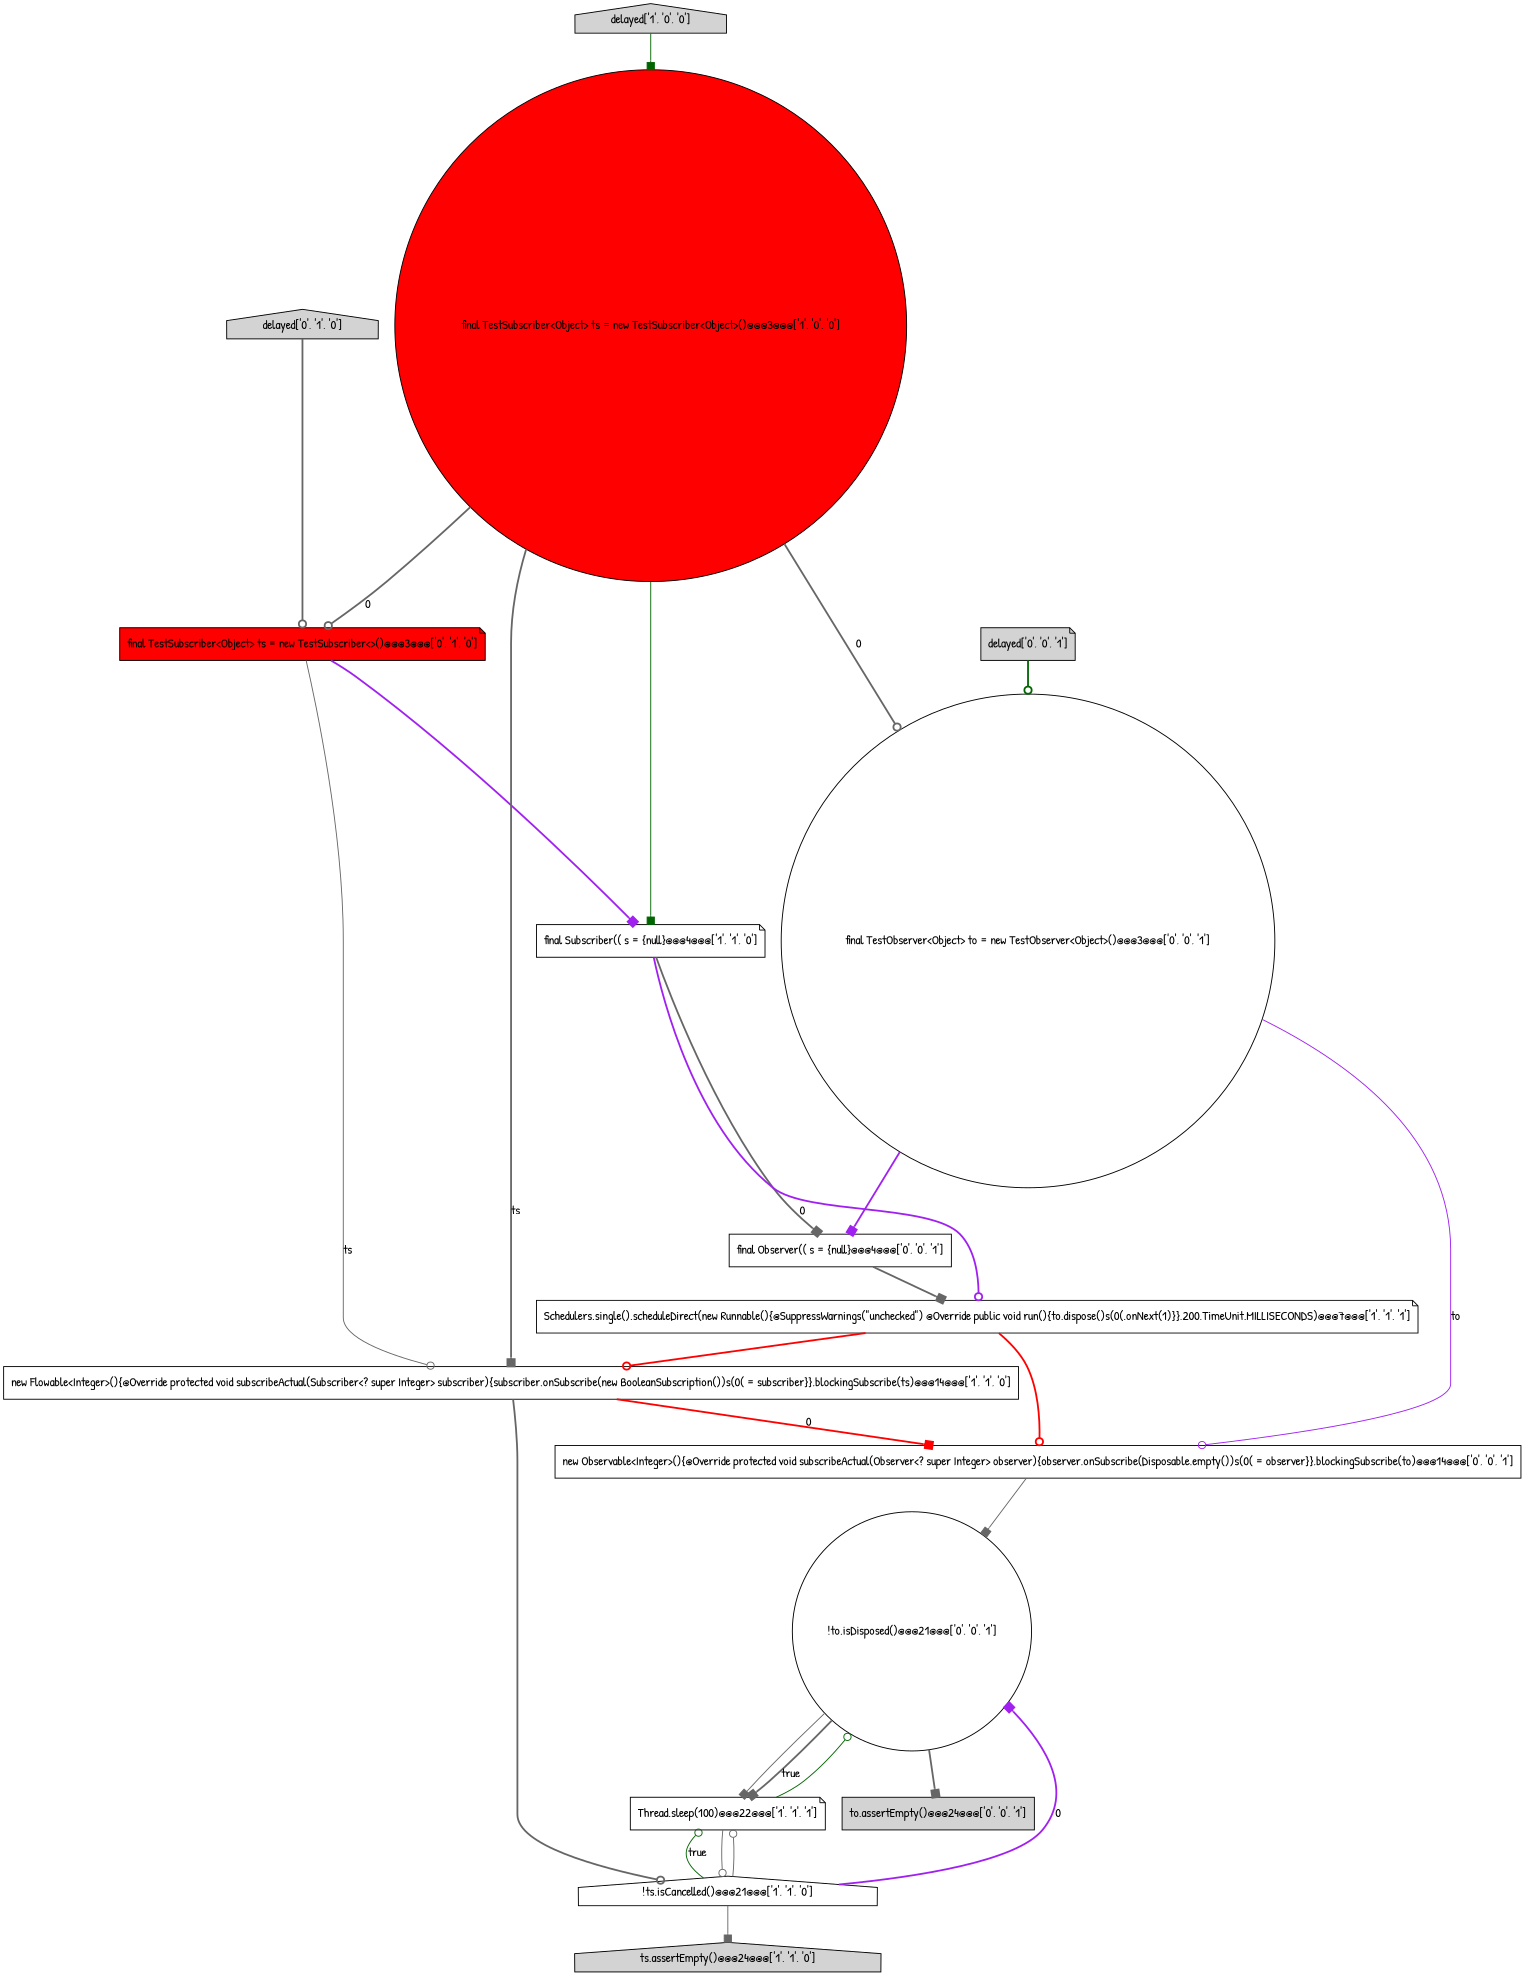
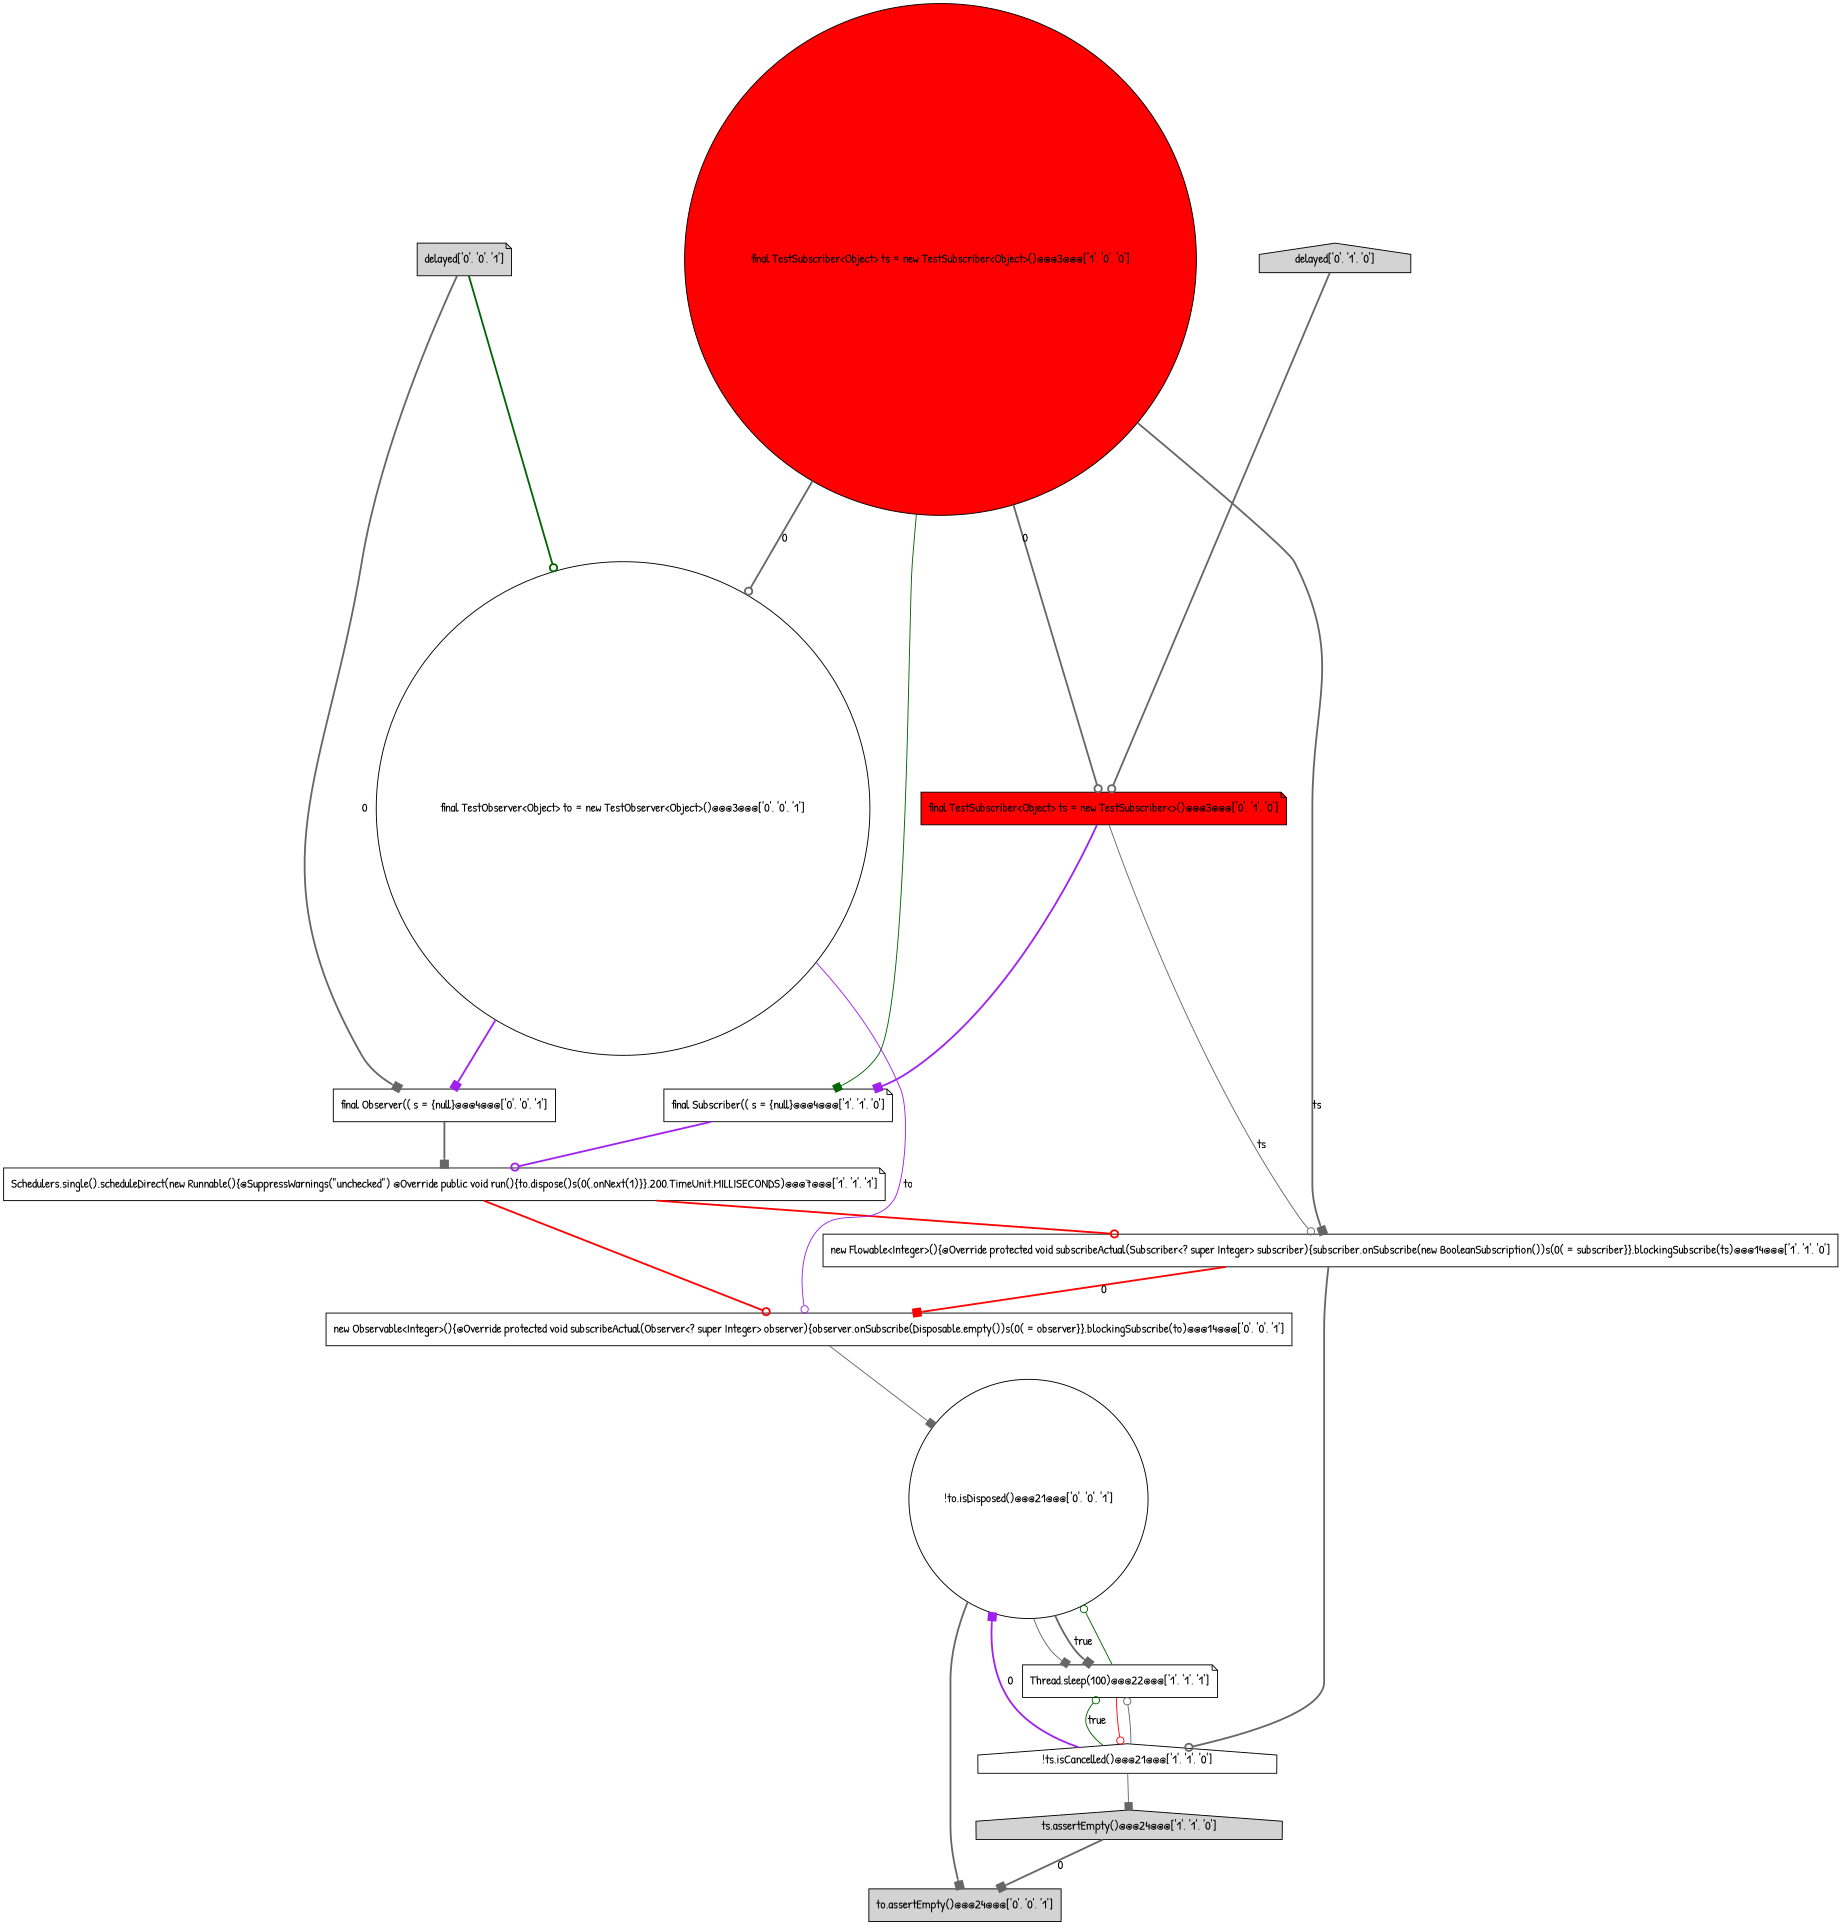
(651, 20) -> none
(720, 1102) -> (336, 684)
(722, 1850) -> (1117, 1717)
none -> (1055, 1862)
